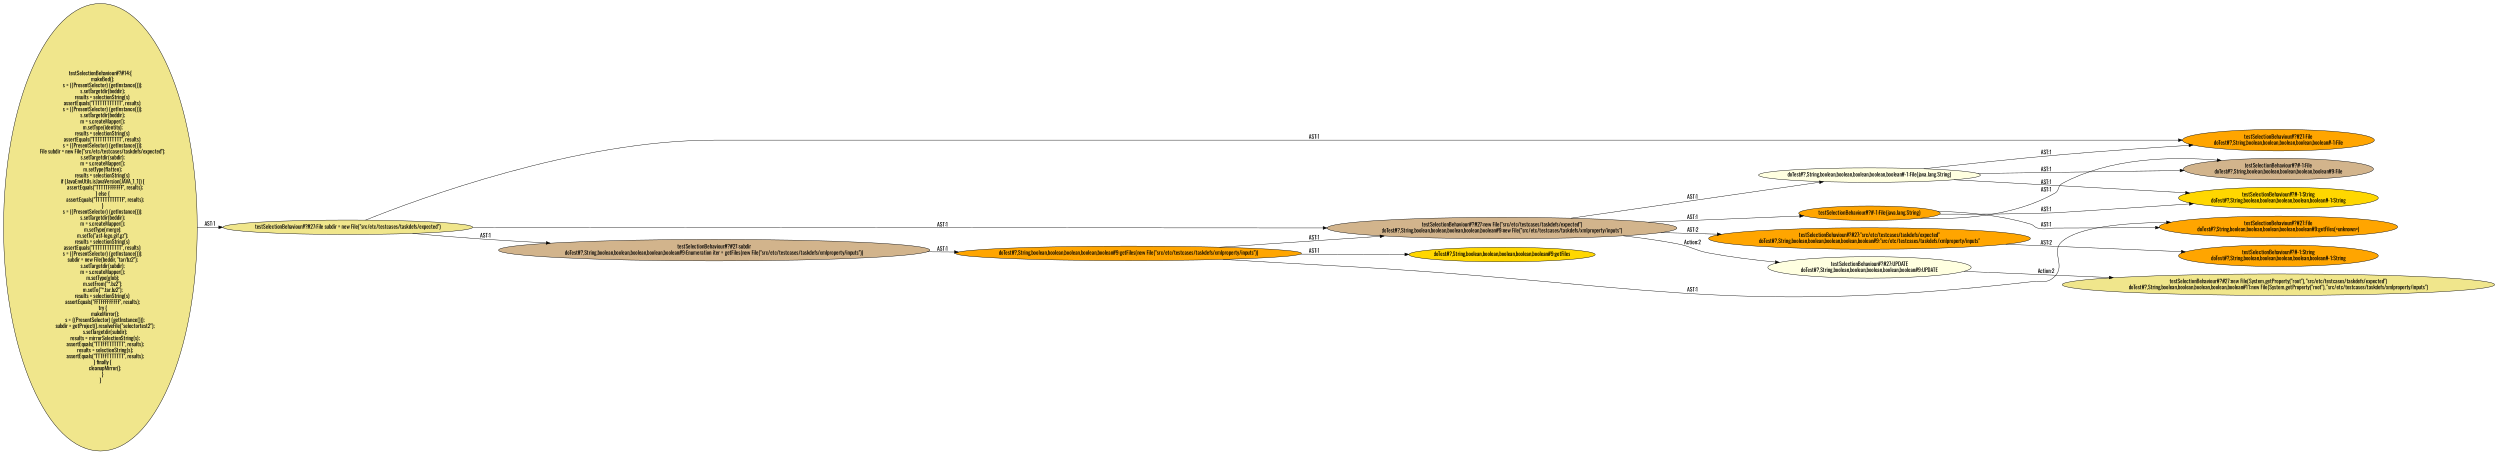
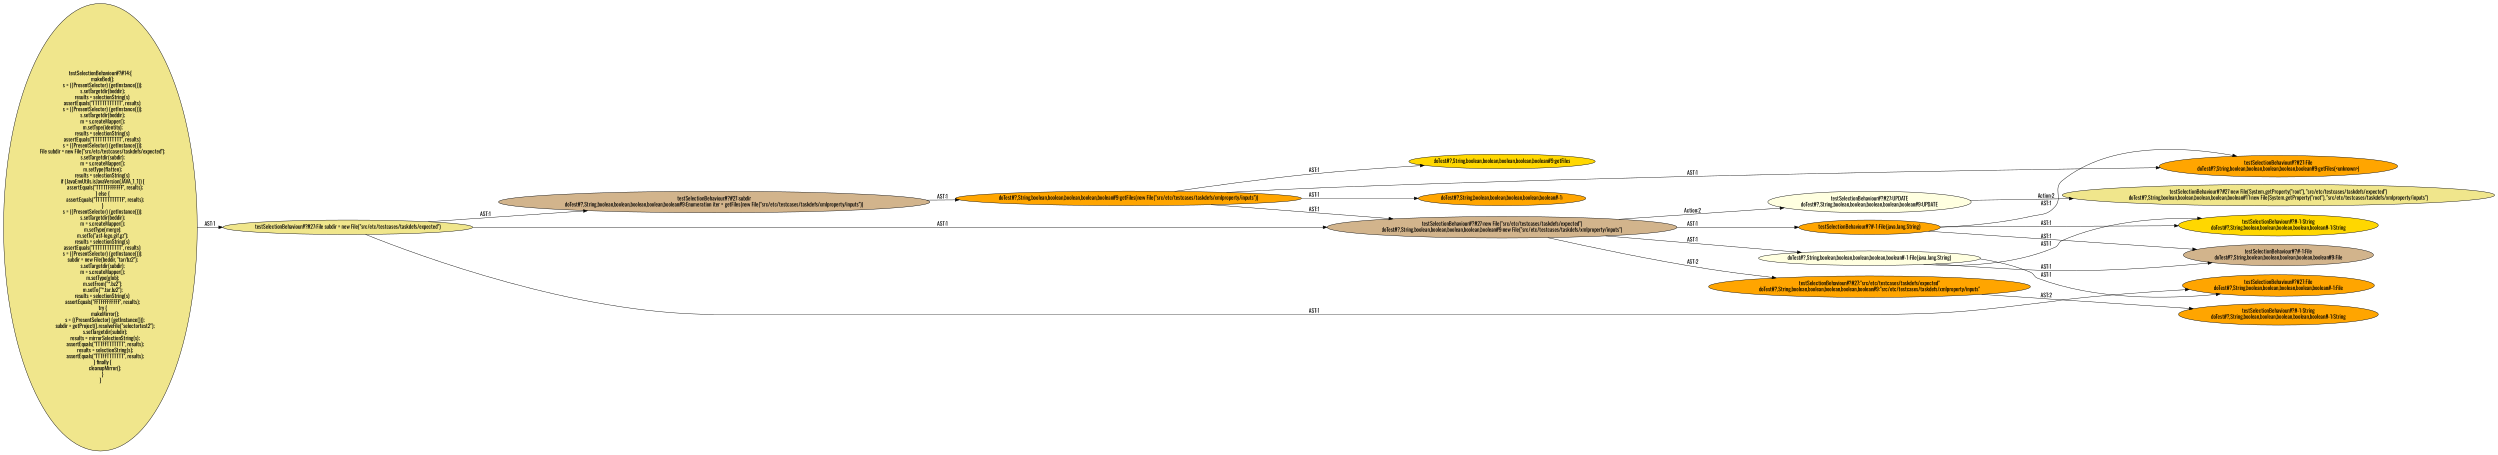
none -> (1502, 198)
